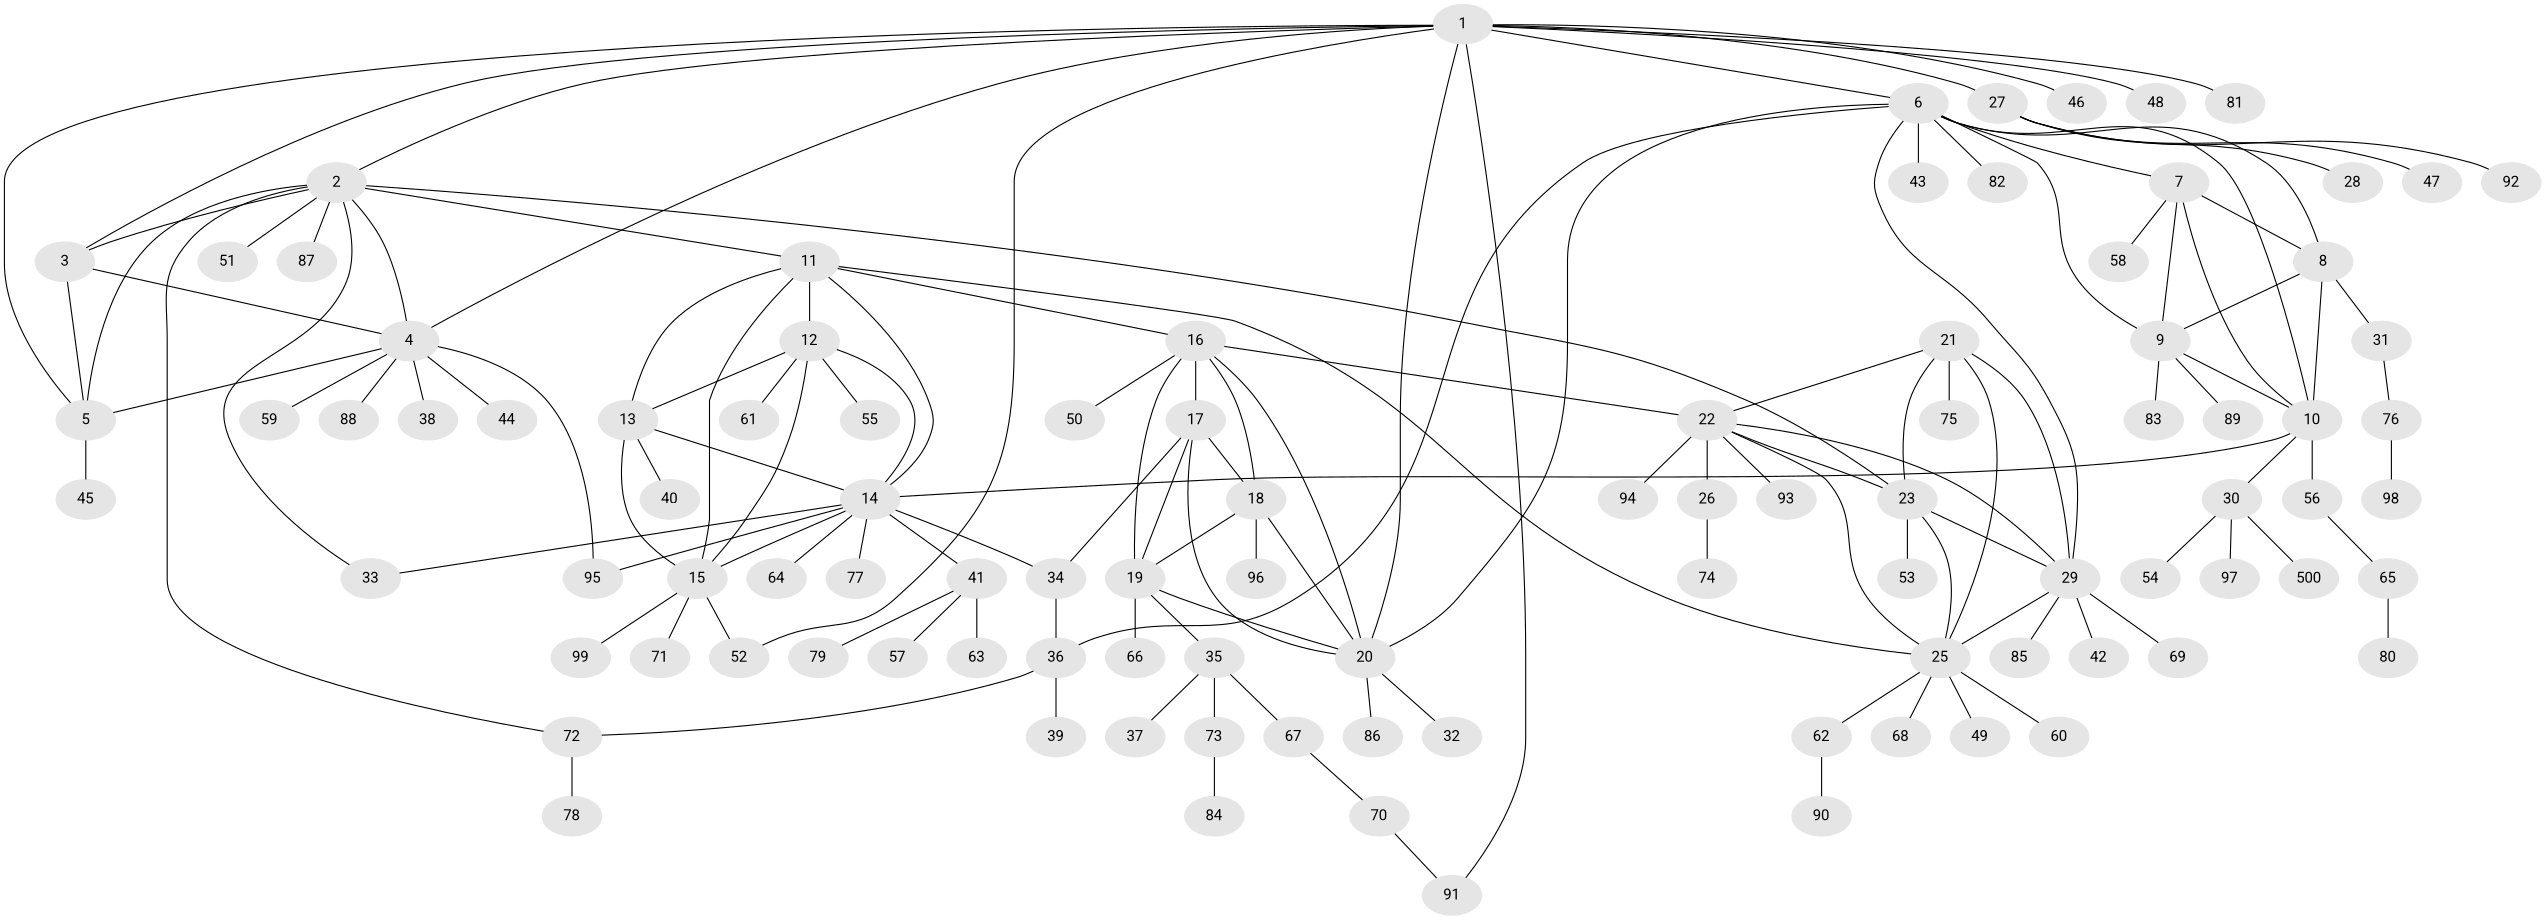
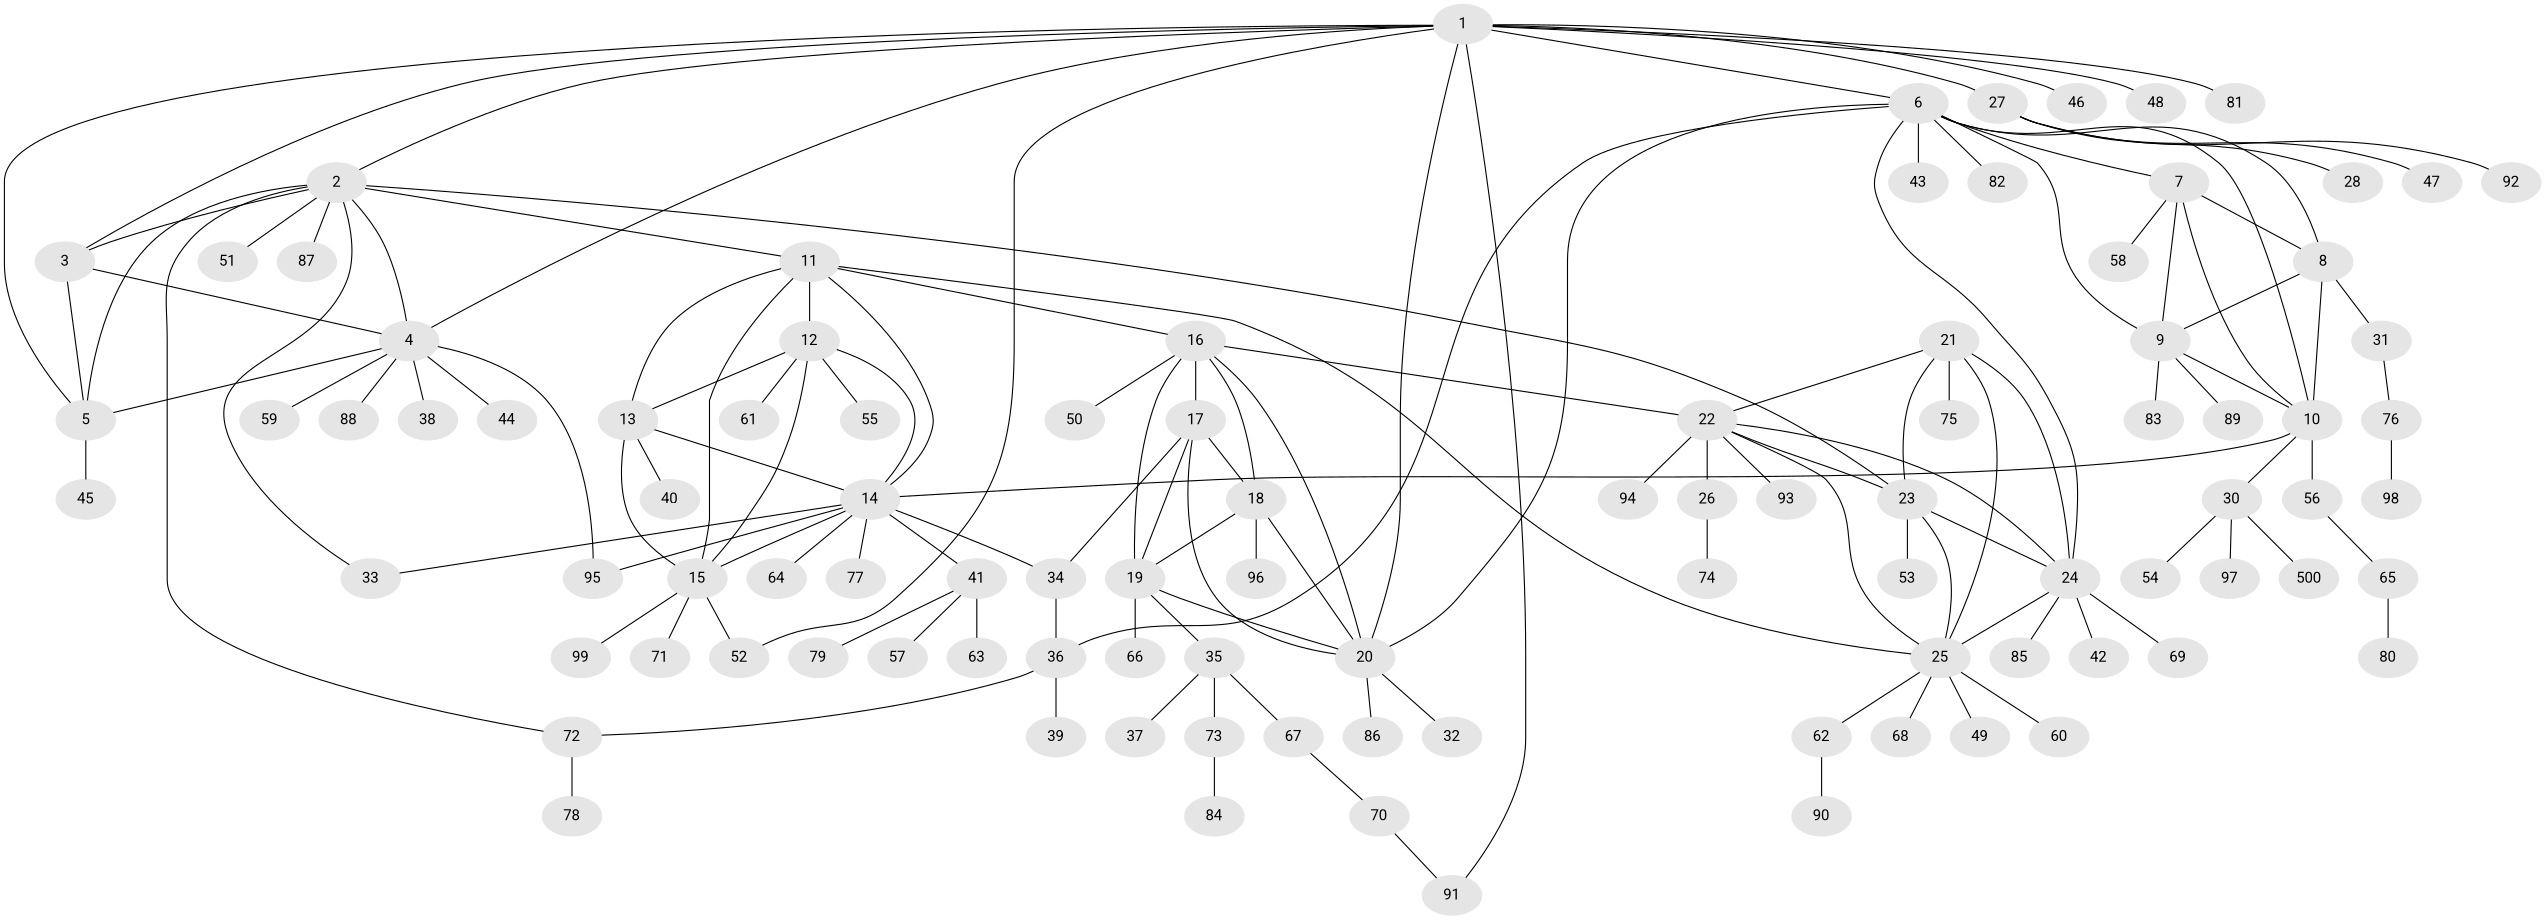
(2070, 579) -> (2070, 579)
